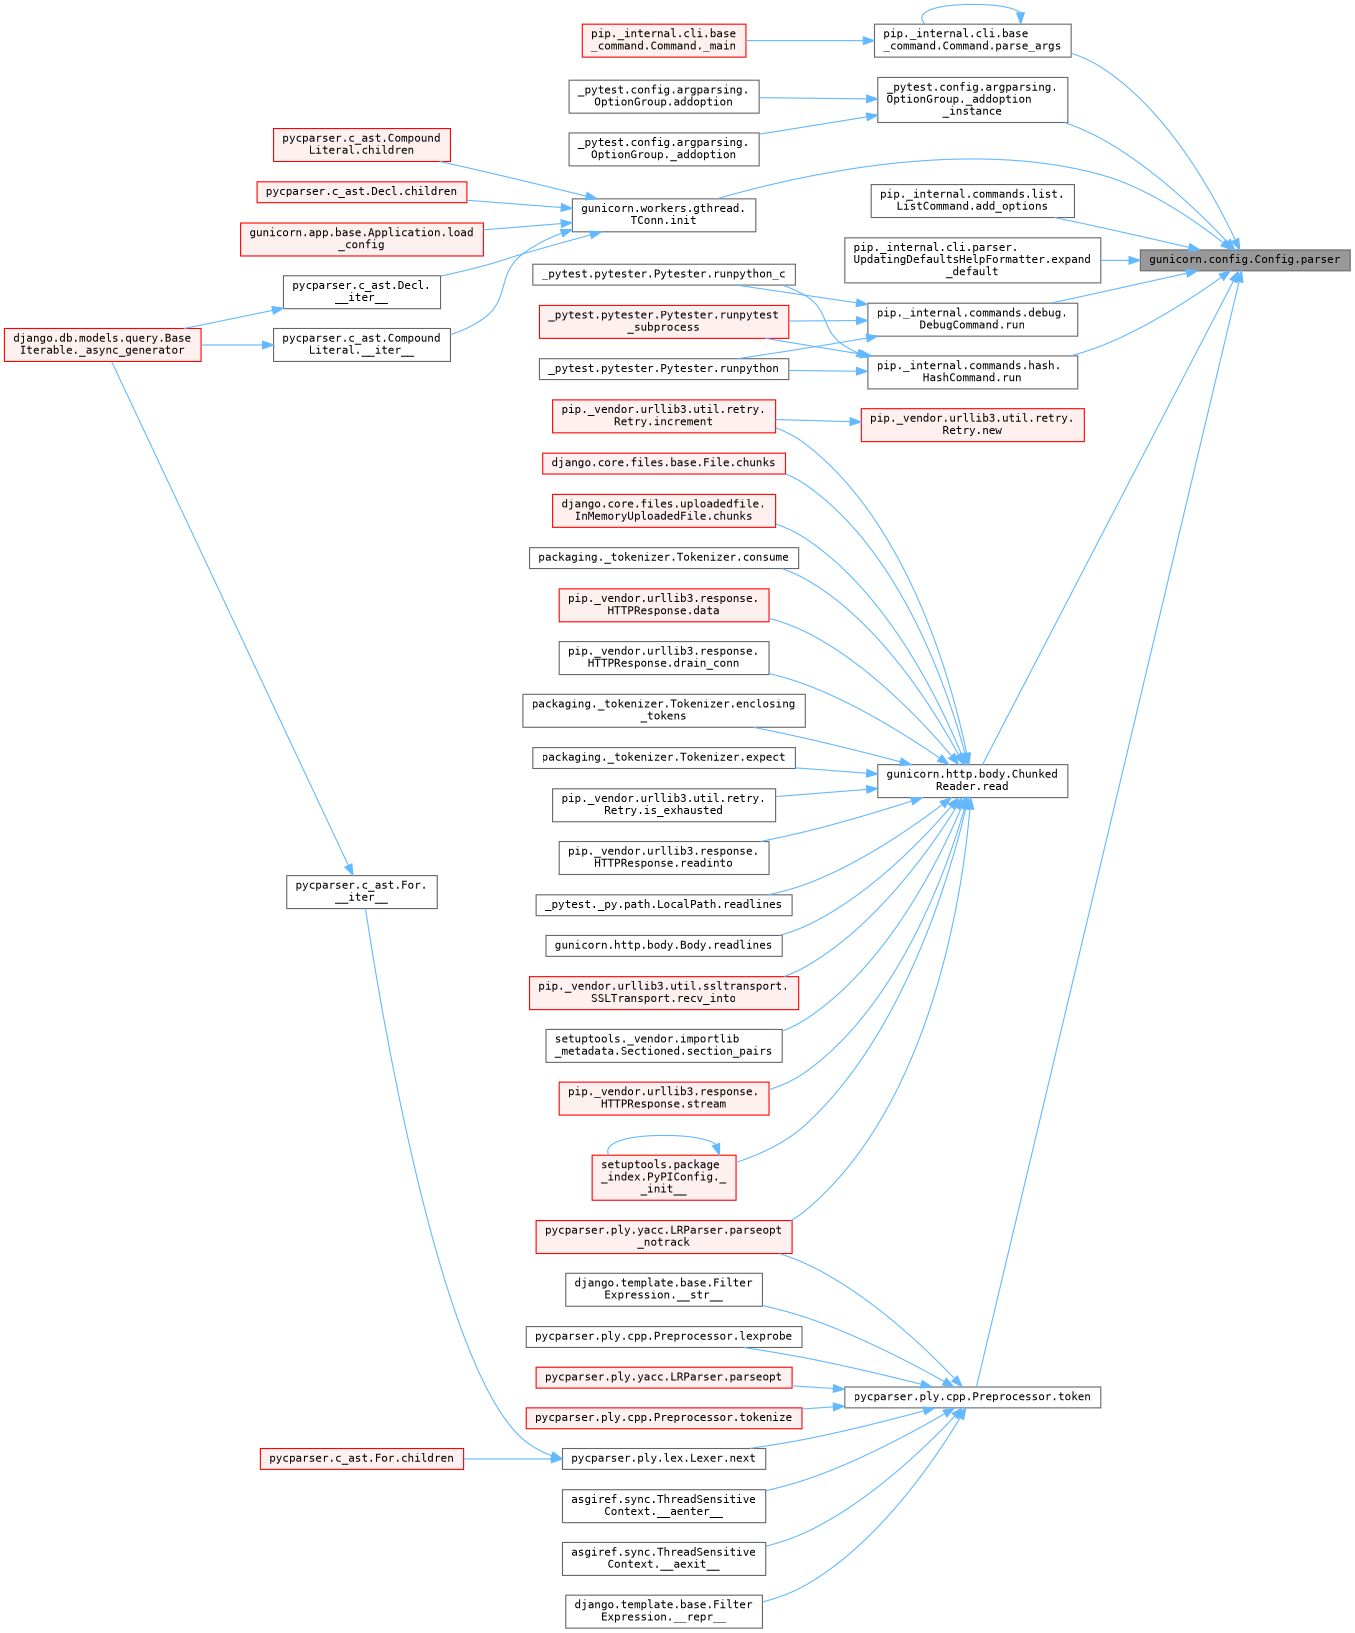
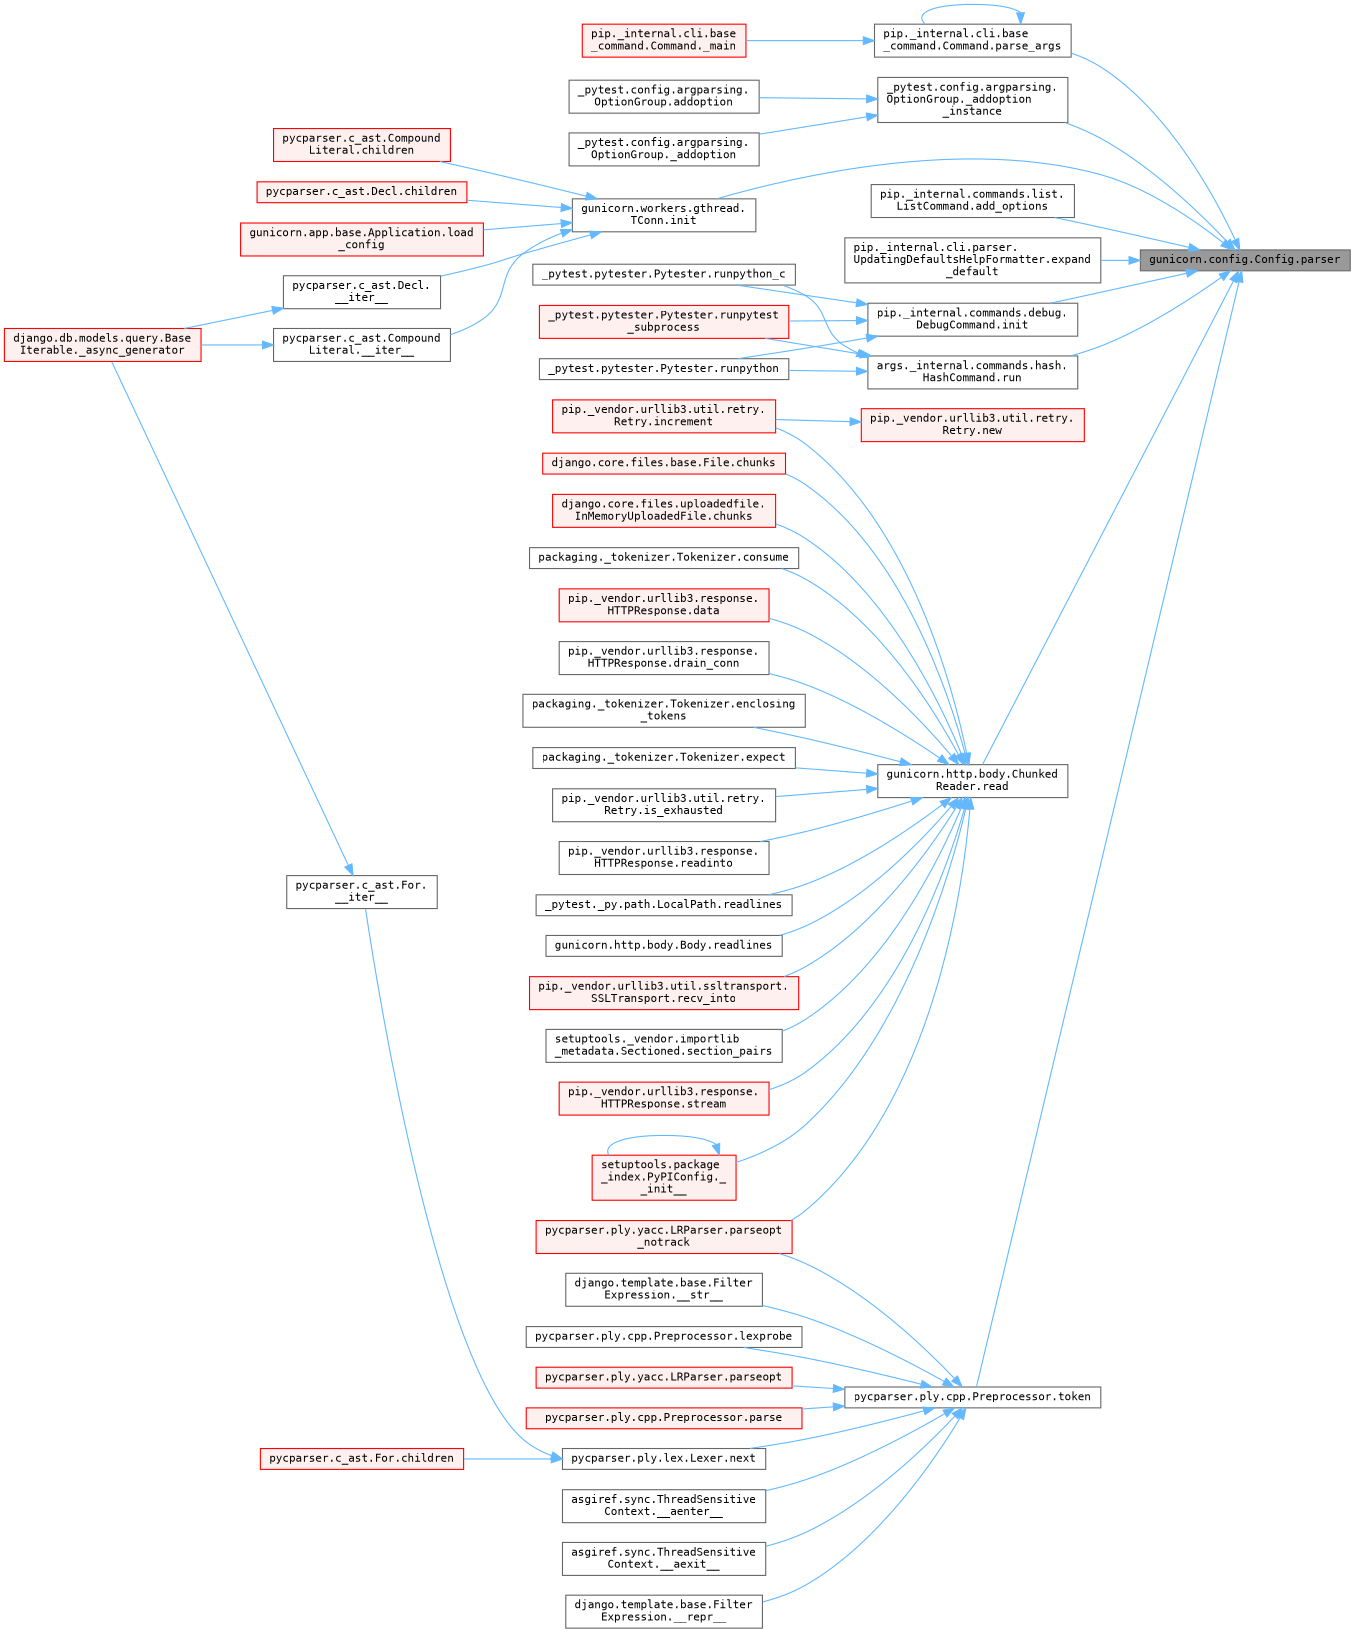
(973, 320) -> (973, 320)
(973, 372) -> (973, 372)
(664, 1418) -> (664, 1418)
